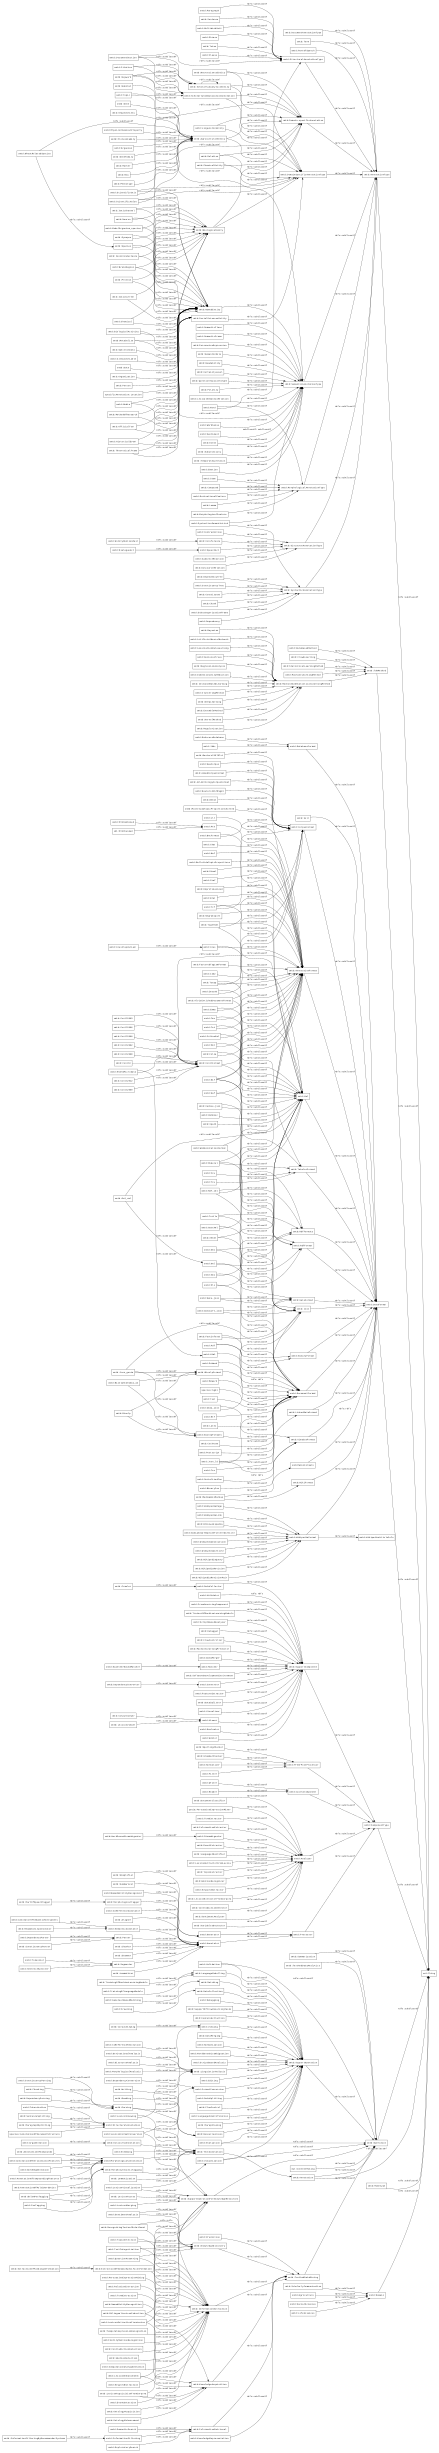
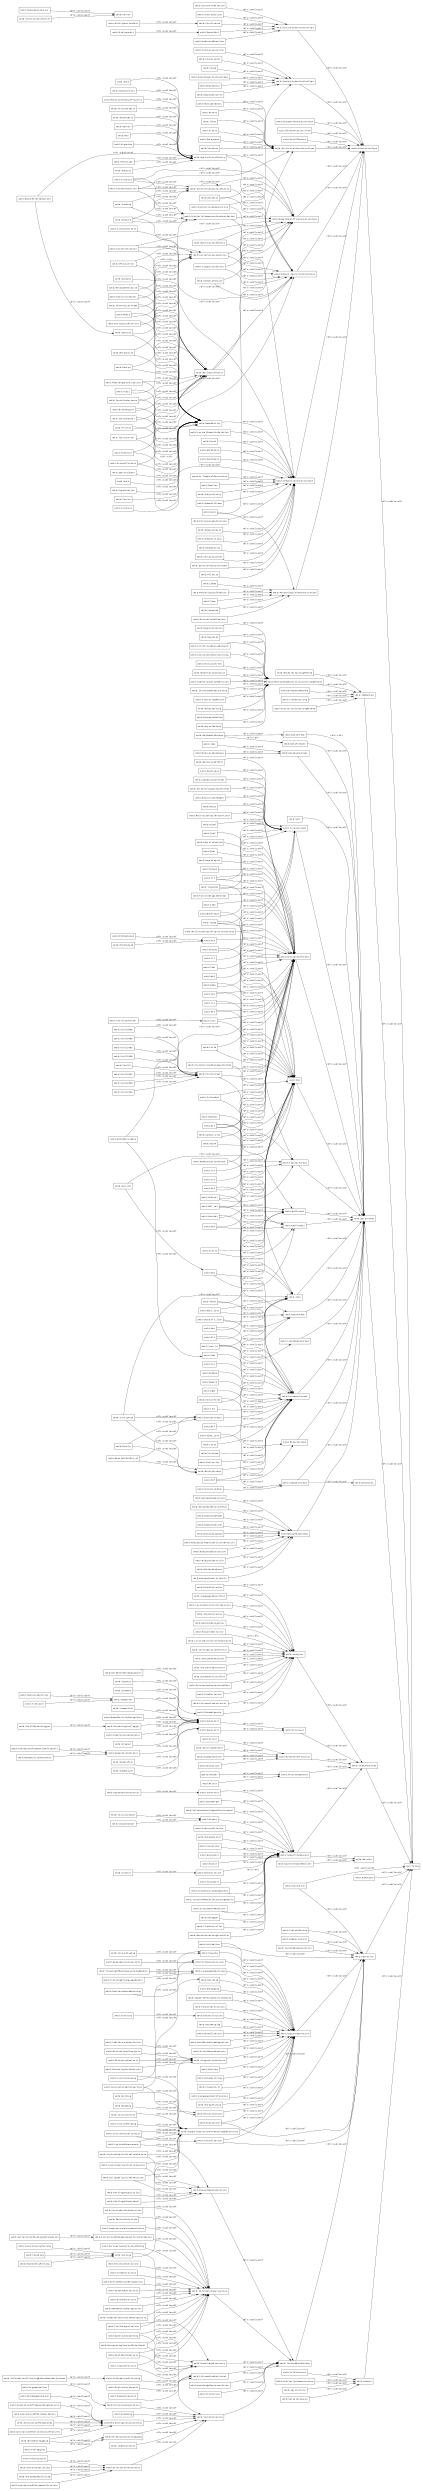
(303, 42) -> (295, 131)
(216, 187) -> (222, 170)
none -> (123, 204)
none -> (246, 279)
(156, 283) -> none
(166, 317) -> (166, 456)
(123, 395) -> (123, 508)
(257, 429) -> (253, 460)
(166, 443) -> (166, 259)
(210, 461) -> (210, 476)
(123, 831) -> (123, 945)
none -> (210, 869)
(257, 1379) -> (253, 1389)
(210, 1390) -> (210, 1391)
(345, 1409) -> (337, 751)
(345, 1442) -> (337, 735)
(257, 1475) -> (253, 1488)
(271, 1484) -> (330, 1483)
(257, 1490) -> (253, 737)
(337, 1537) -> (265, 1567)
(252, 1667) -> (332, 1857)
(210, 1792) -> (210, 1775)
(210, 1810) -> (210, 1686)
(257, 1878) -> (253, 1636)
(165, 1940) -> none
(35, 2134) -> (35, 2485)
(257, 2165) -> (260, 2395)
(303, 2169) -> (295, 1930)
(166, 2220) -> (166, 2362)
